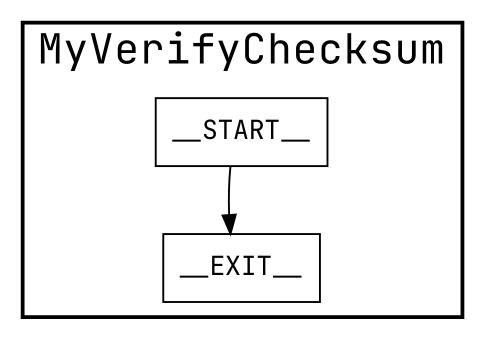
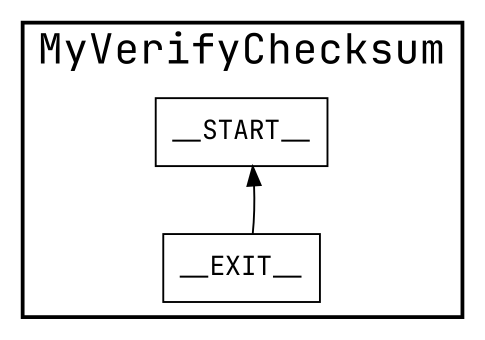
(229, 191) -> (254, 210)
